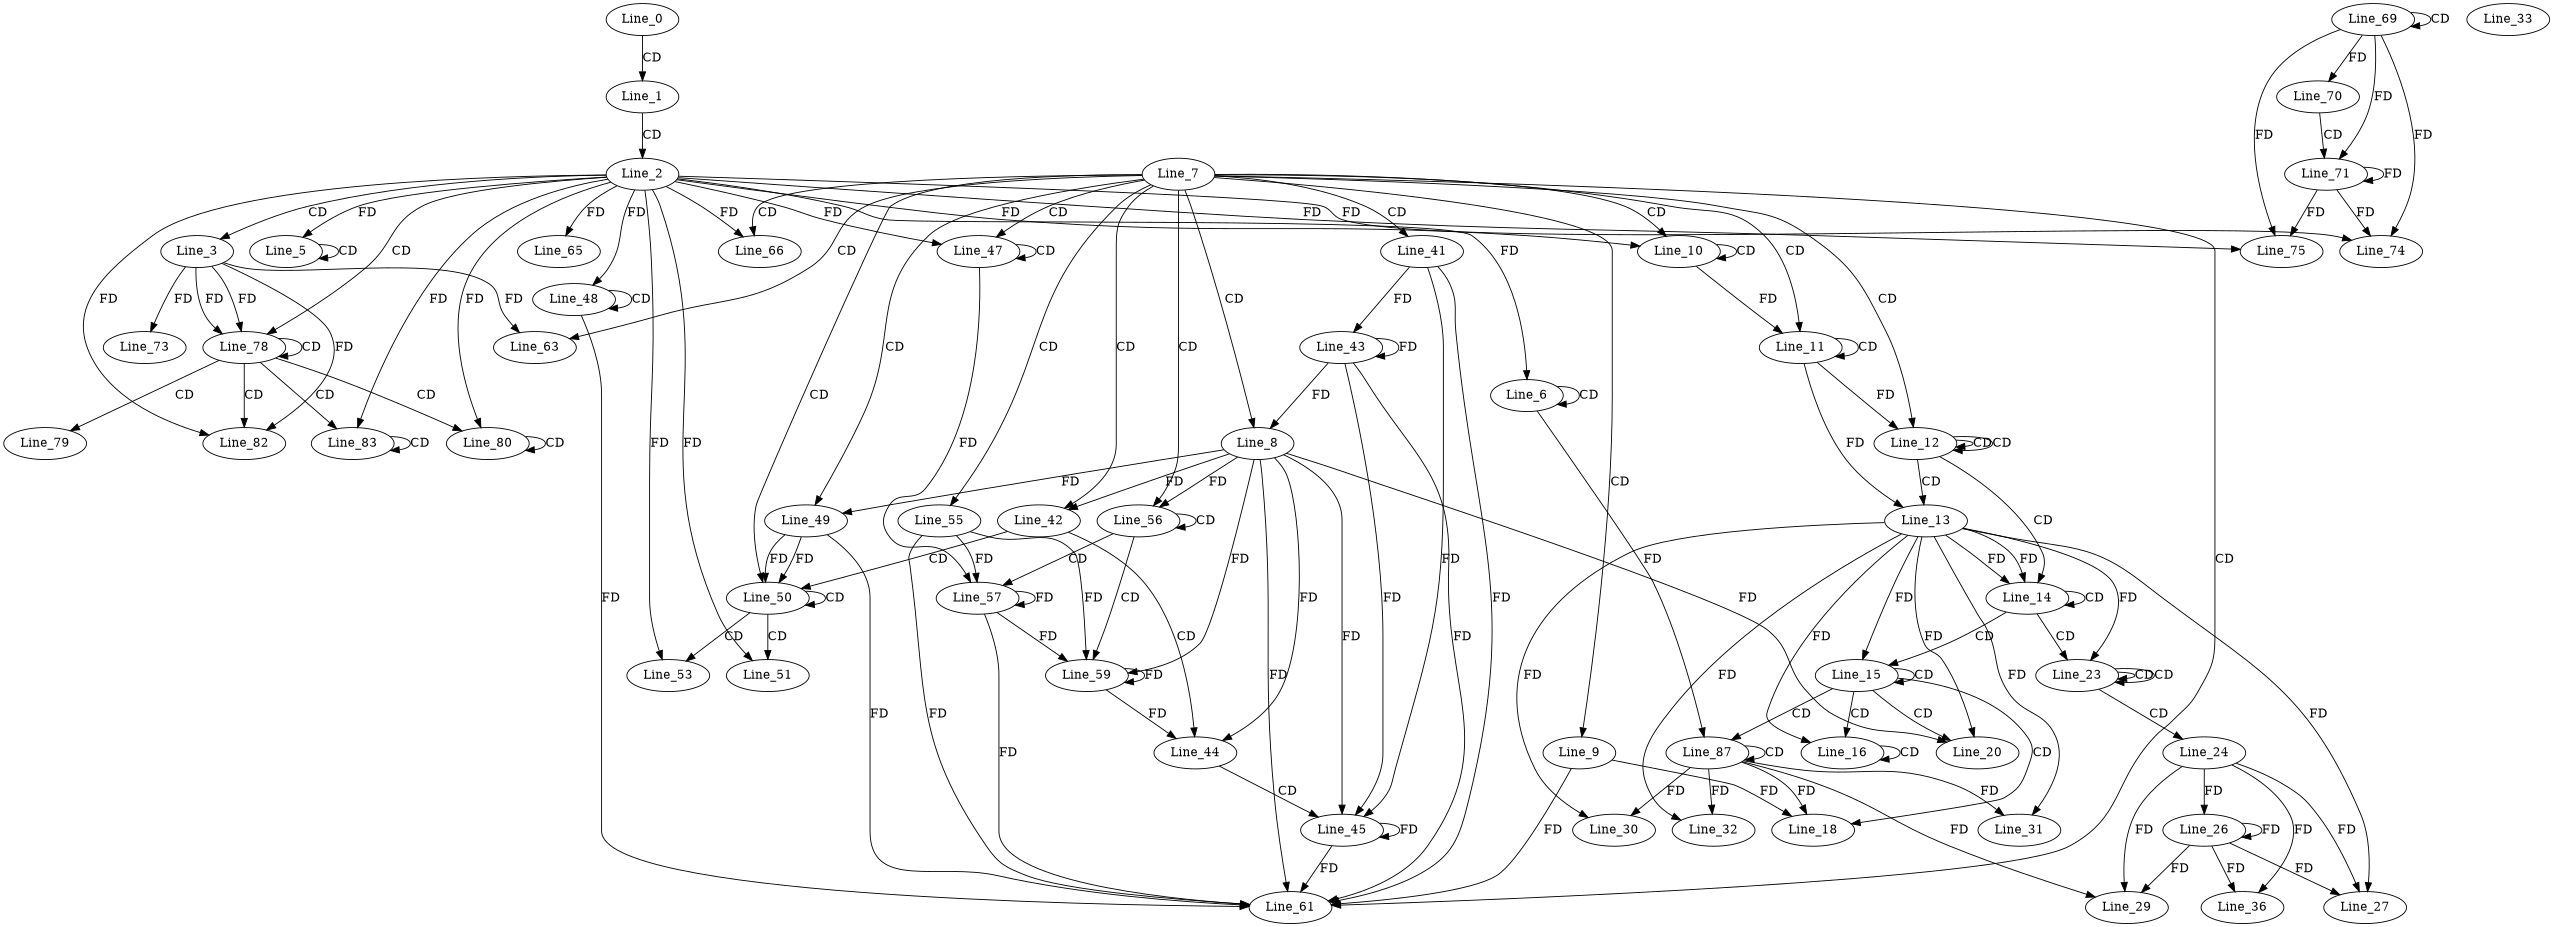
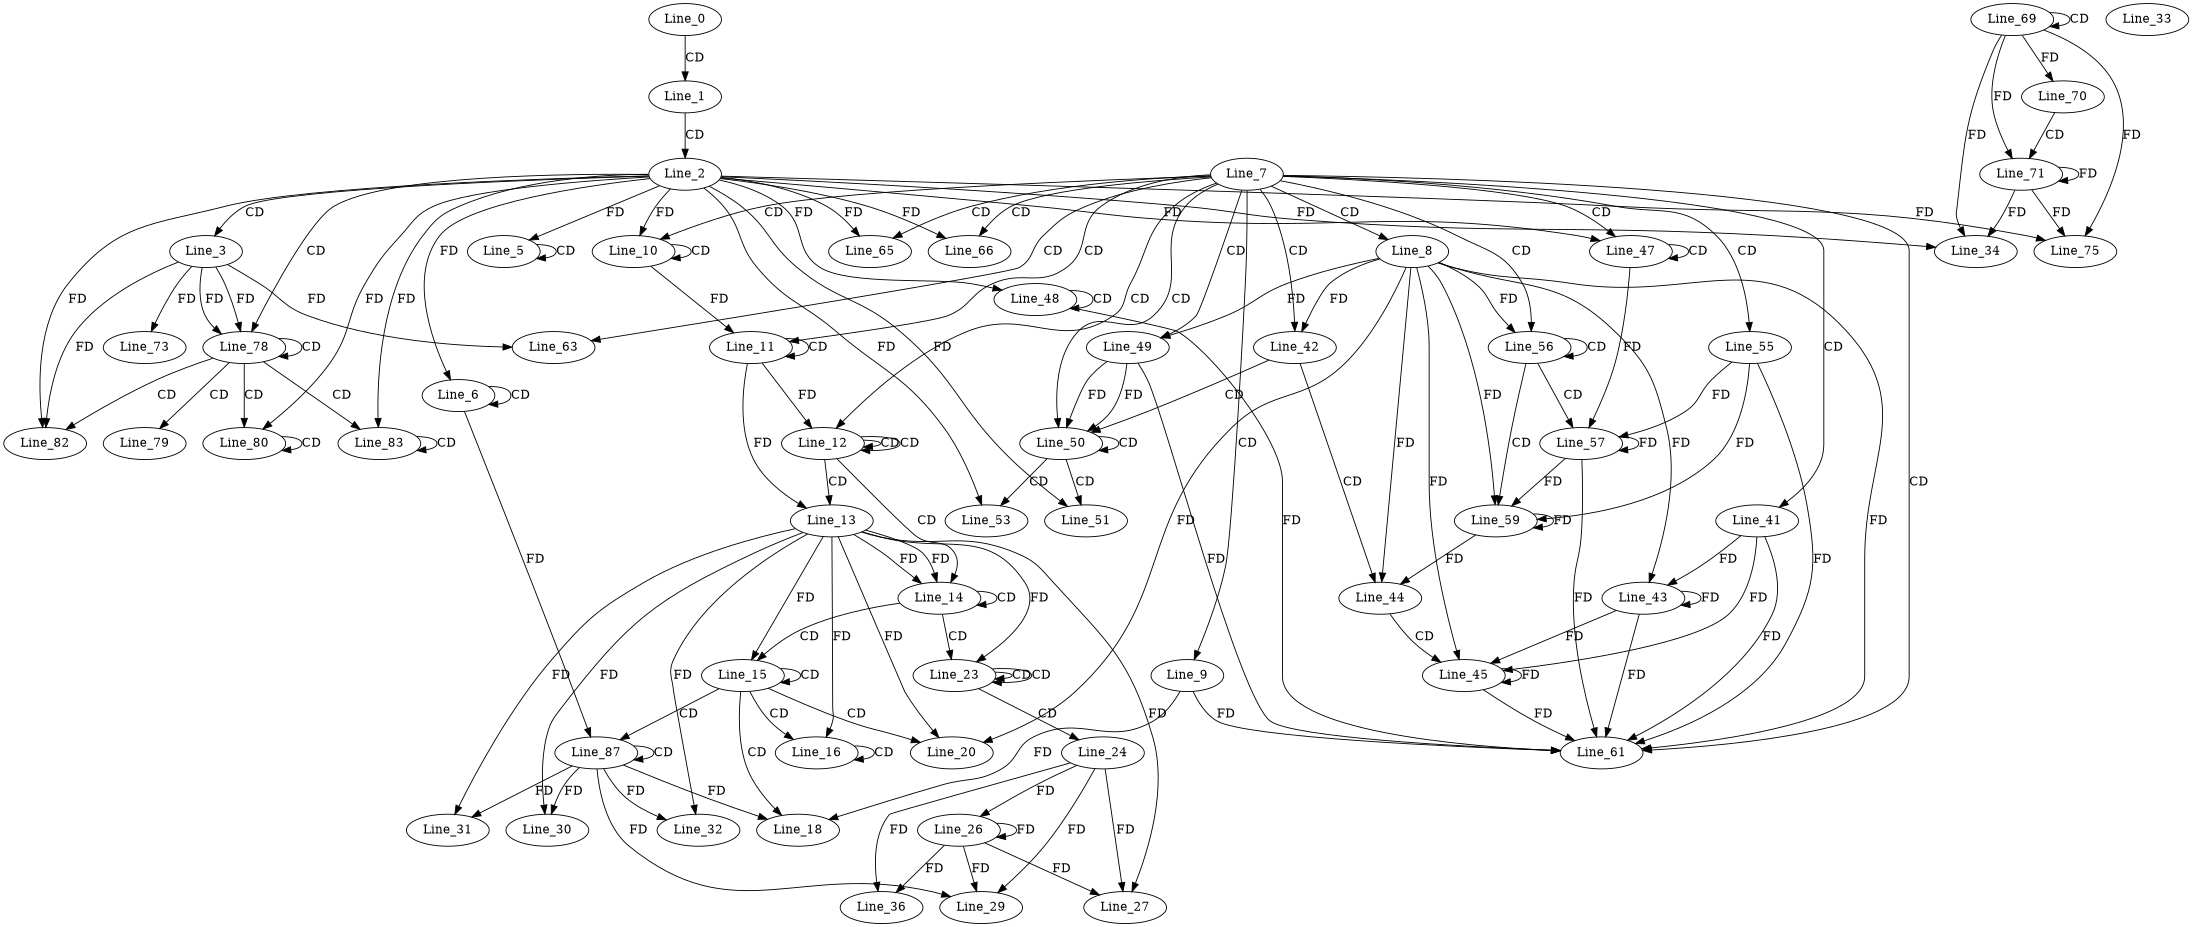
none -> (1006, 198)
(2381, 252) -> (1976, 252)
(1302, 392) -> (1638, 356)
